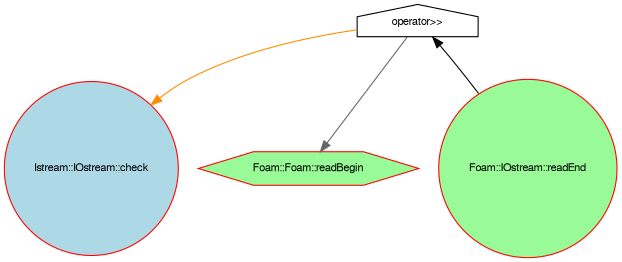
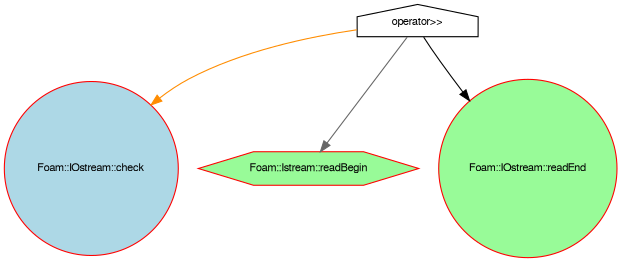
(460, 69) -> (443, 65)
(91, 169) -> (91, 169)
(308, 169) -> (308, 169)
